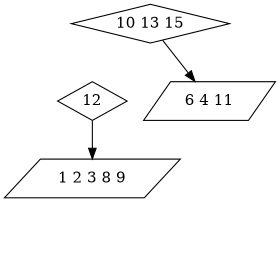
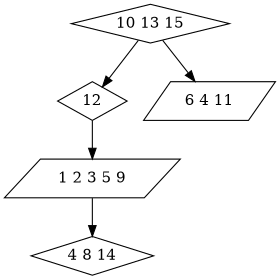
none -> (124, 59)
(92, 178) -> (92, 178)
none -> (92, 256)
